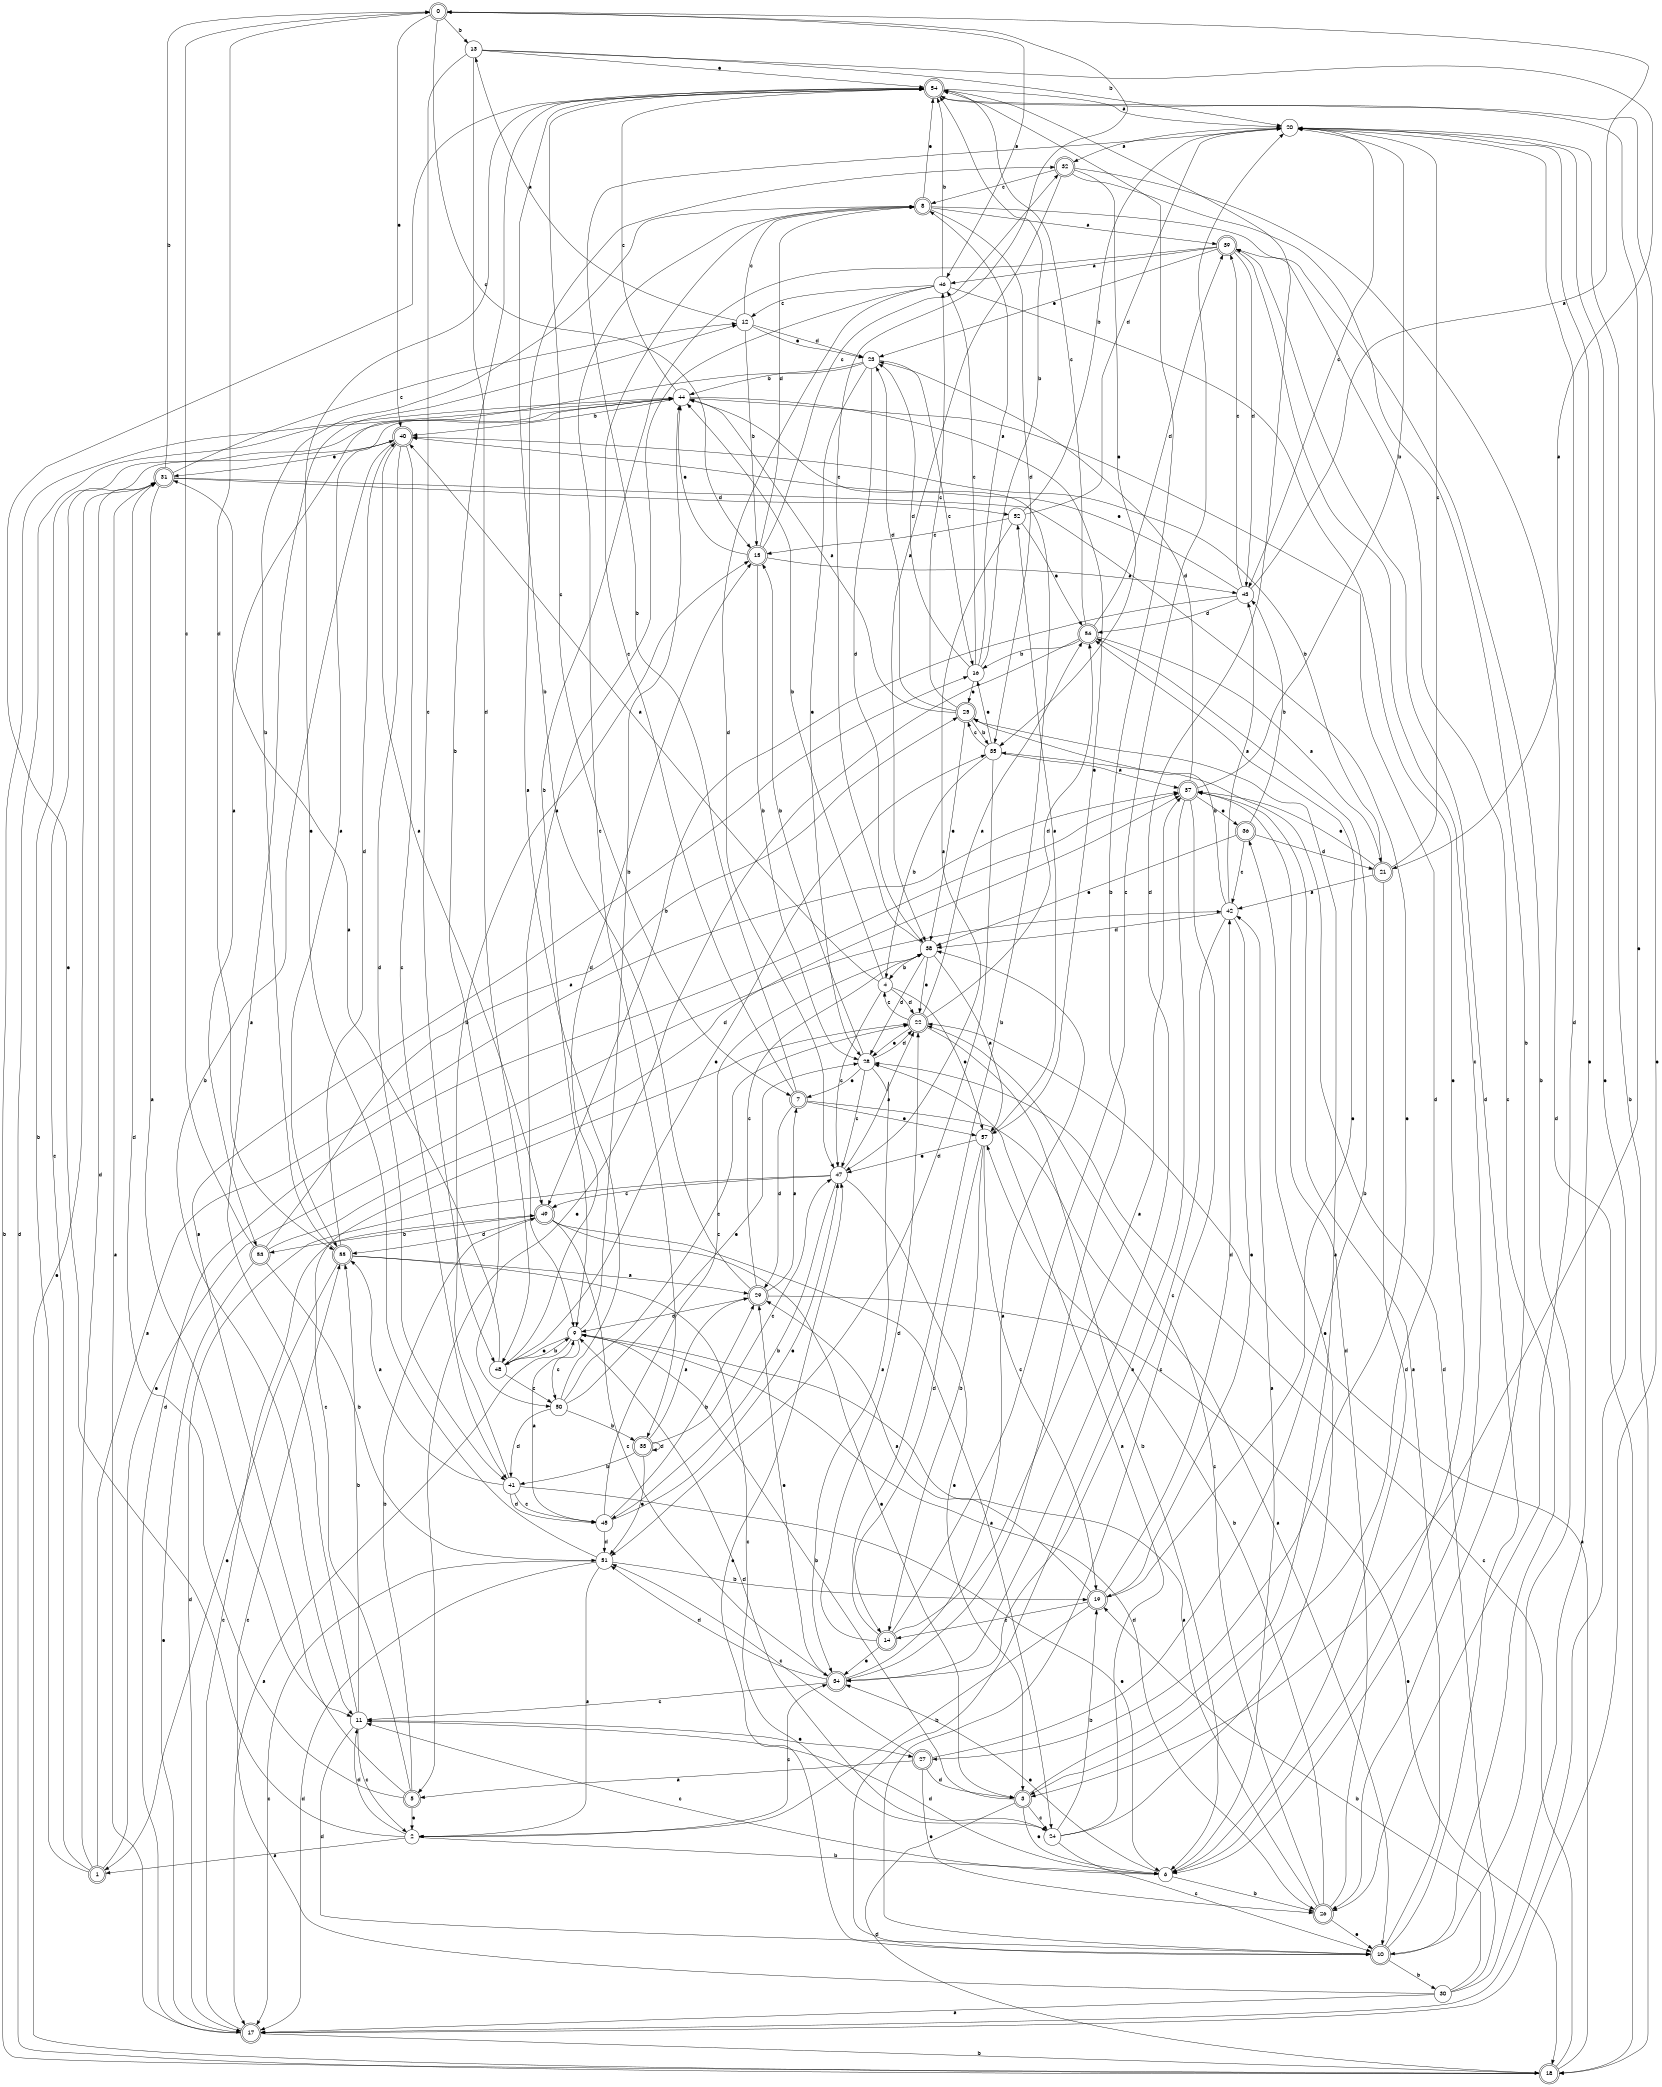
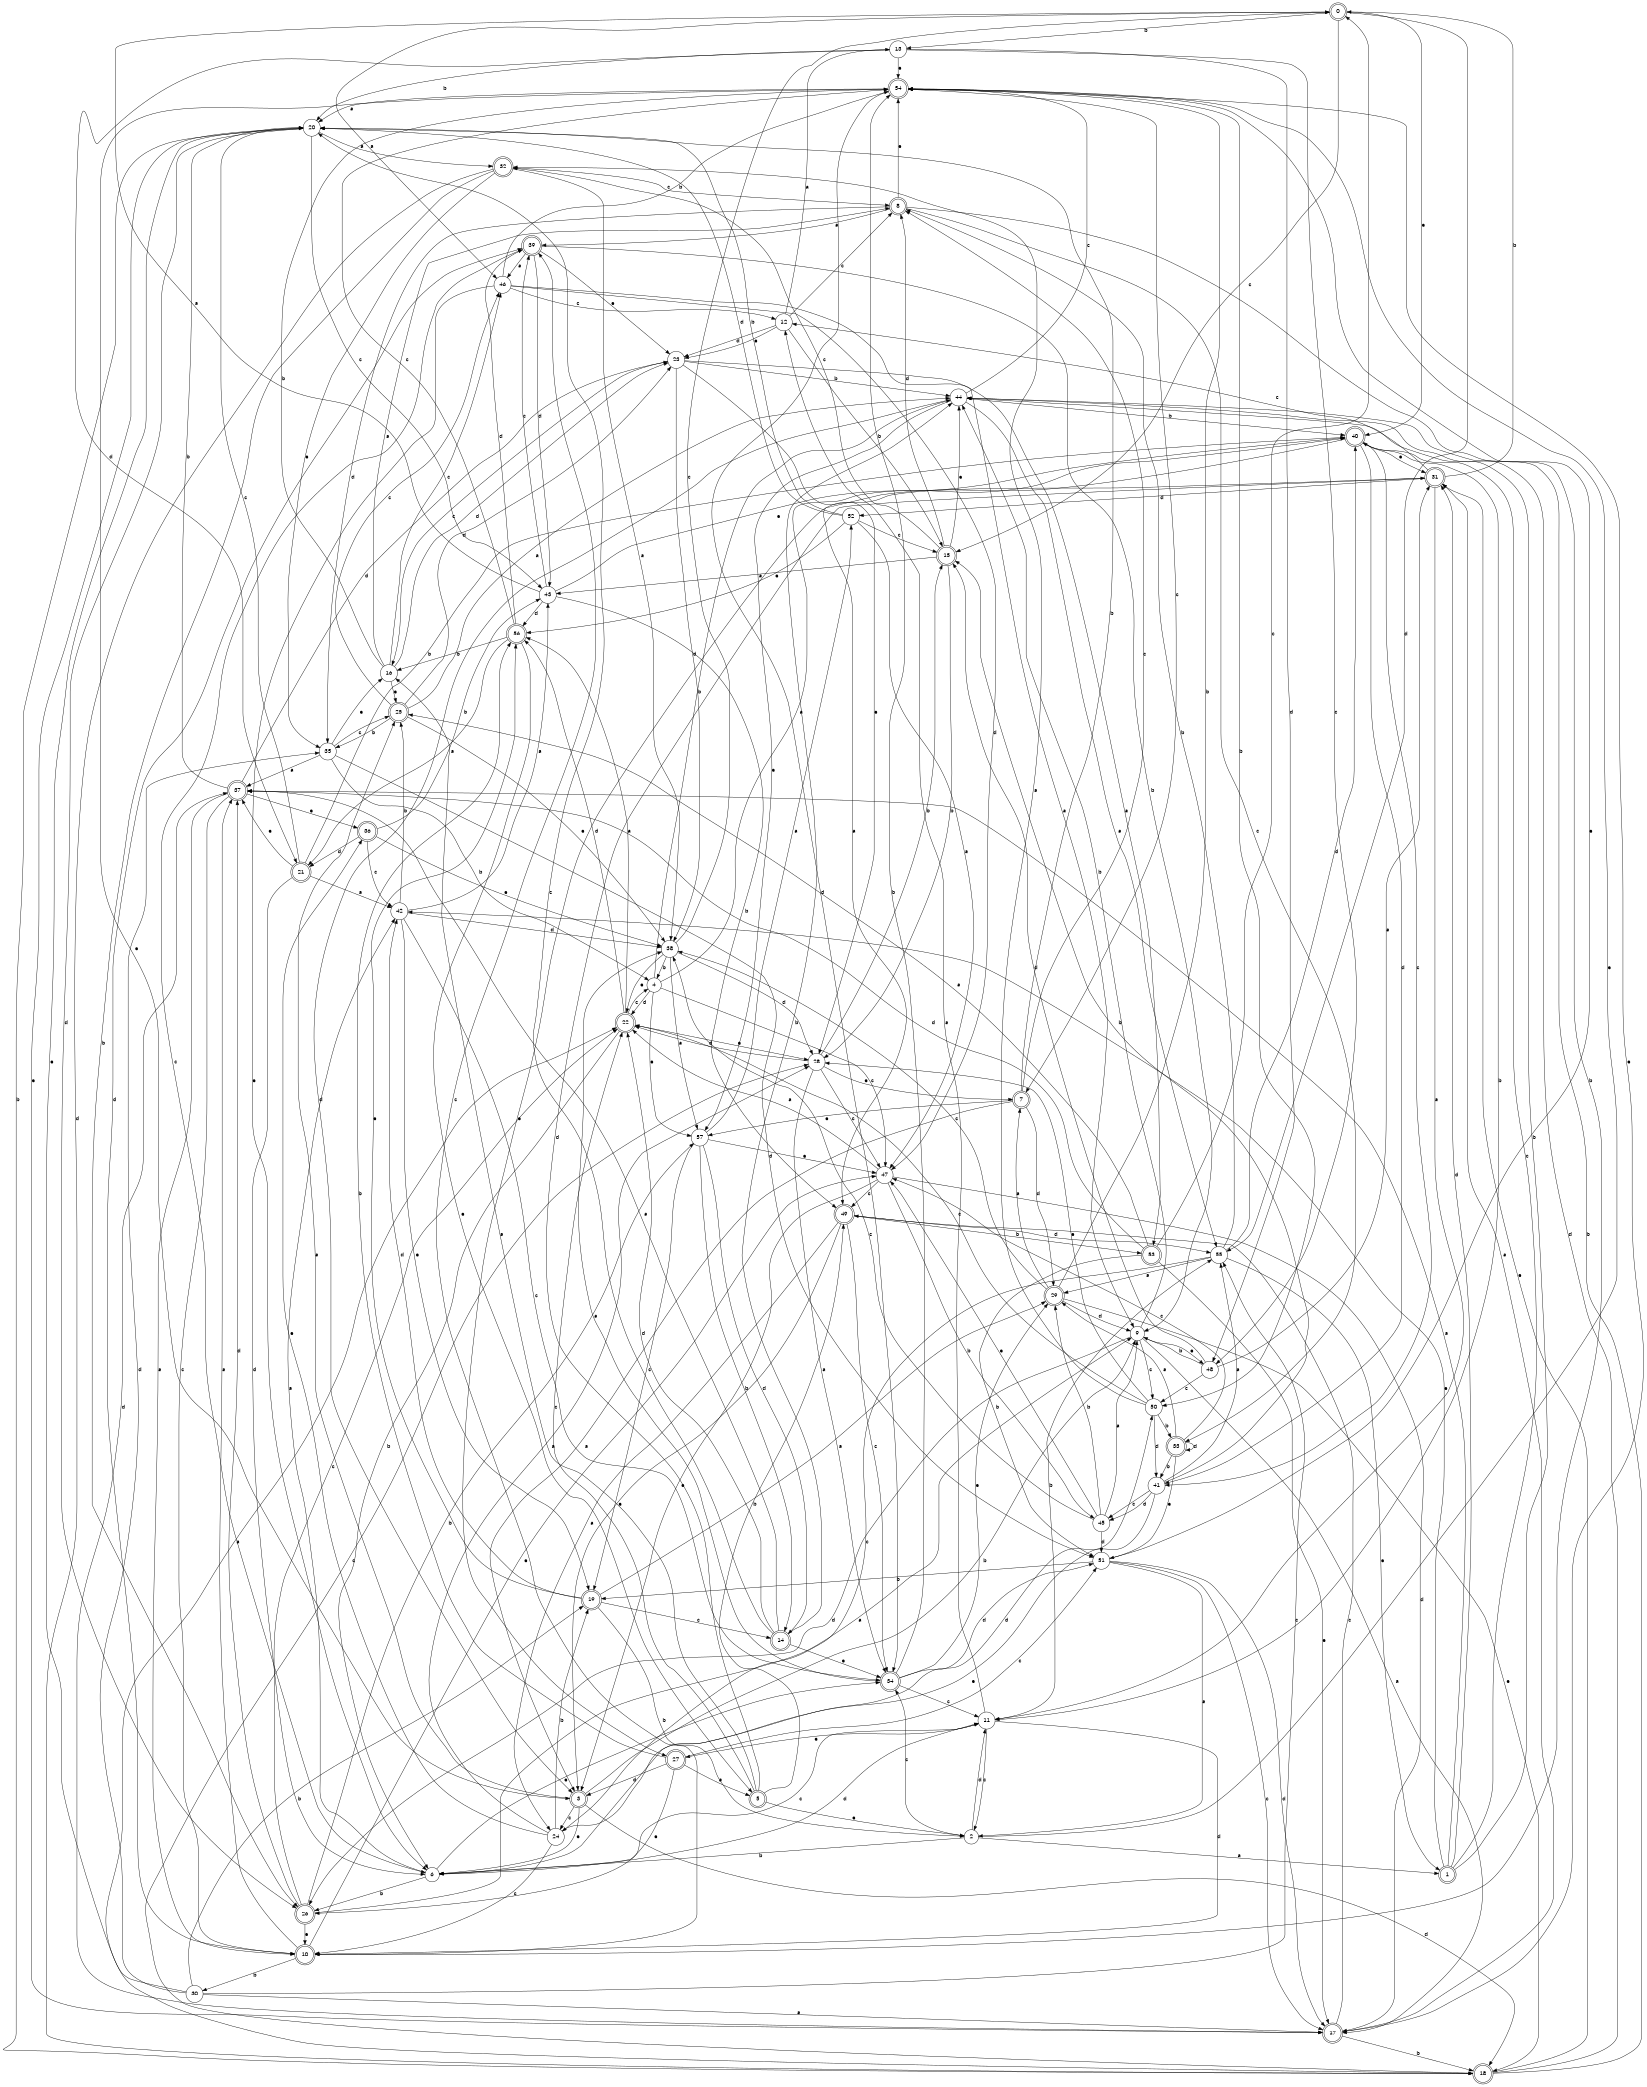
(1559, 457) -> (111, 457)
(722, 1041) -> none
(342, 1255) -> (1219, 1255)
(1222, 1414) -> (632, 1368)
(765, 1649) -> (891, 1697)
